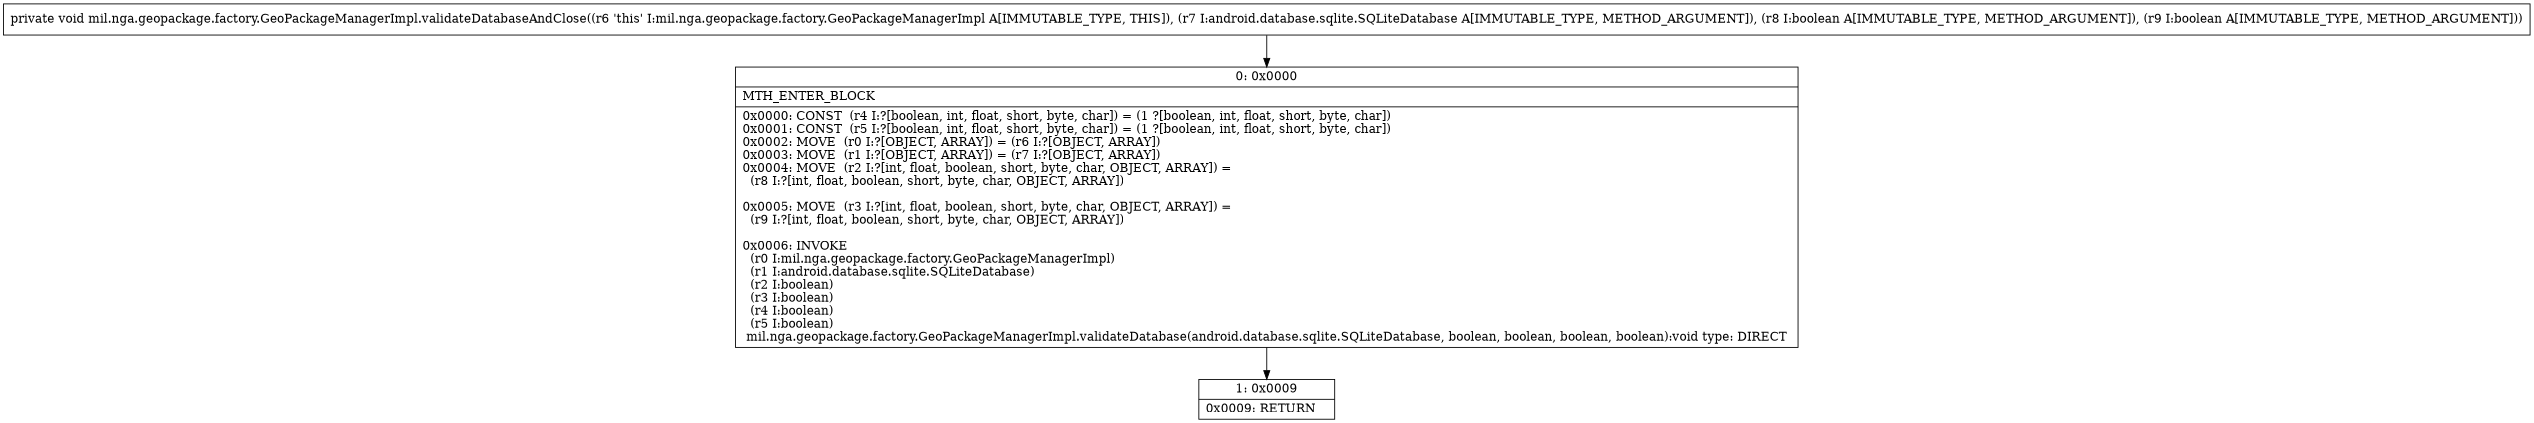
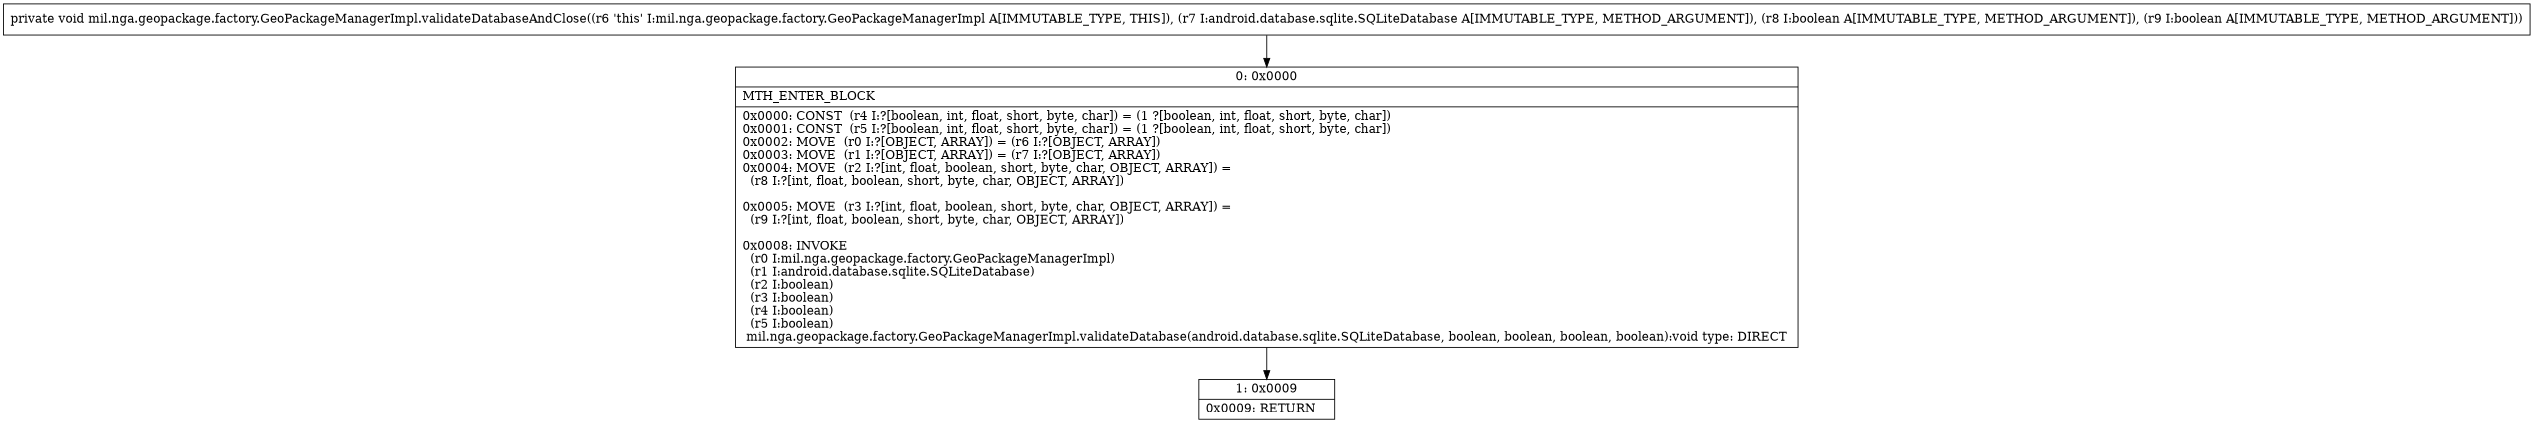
(799, 246) -> (799, 246)
